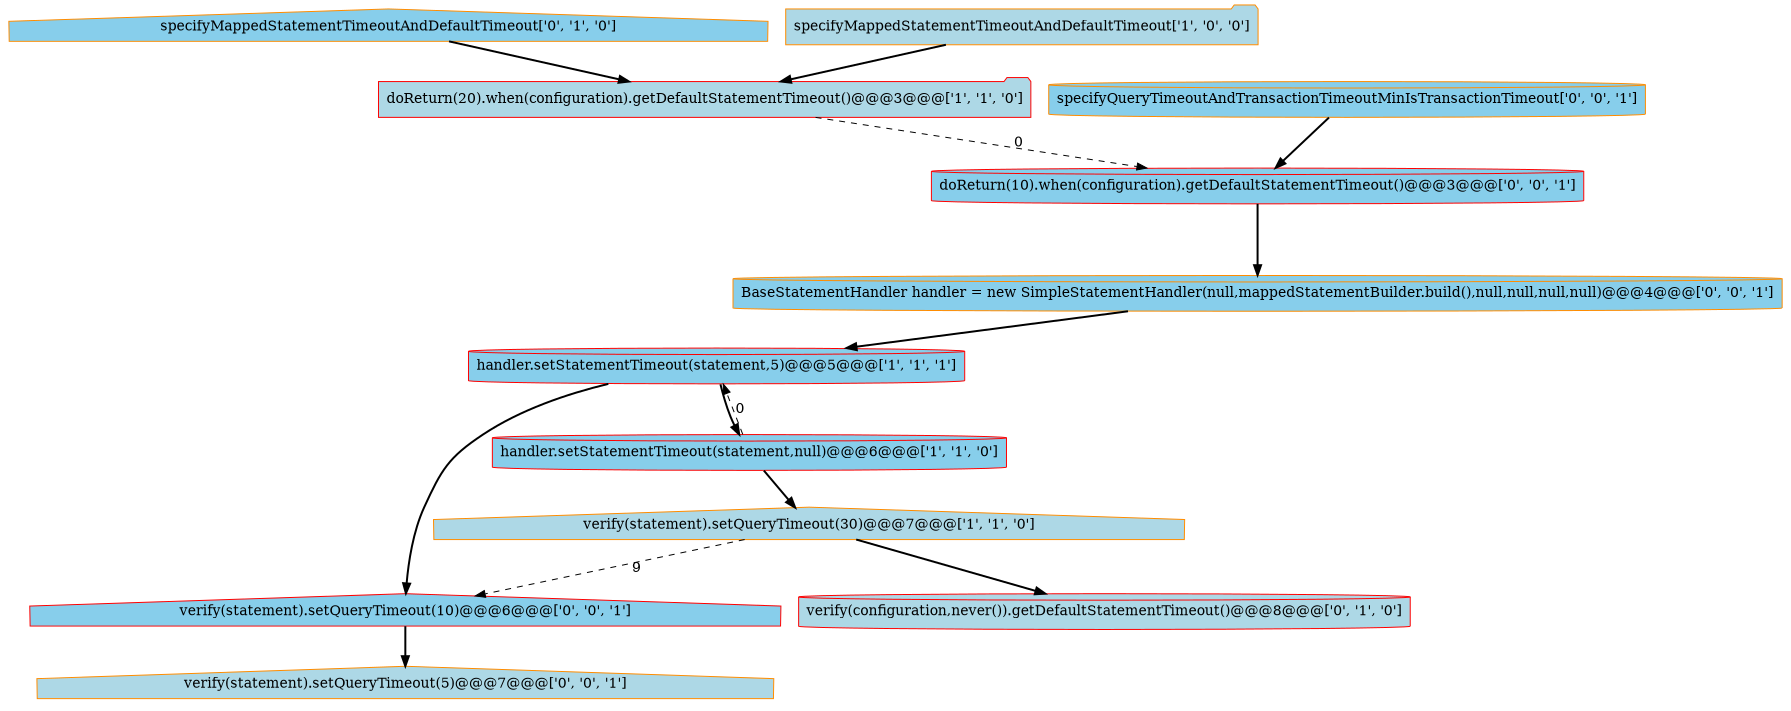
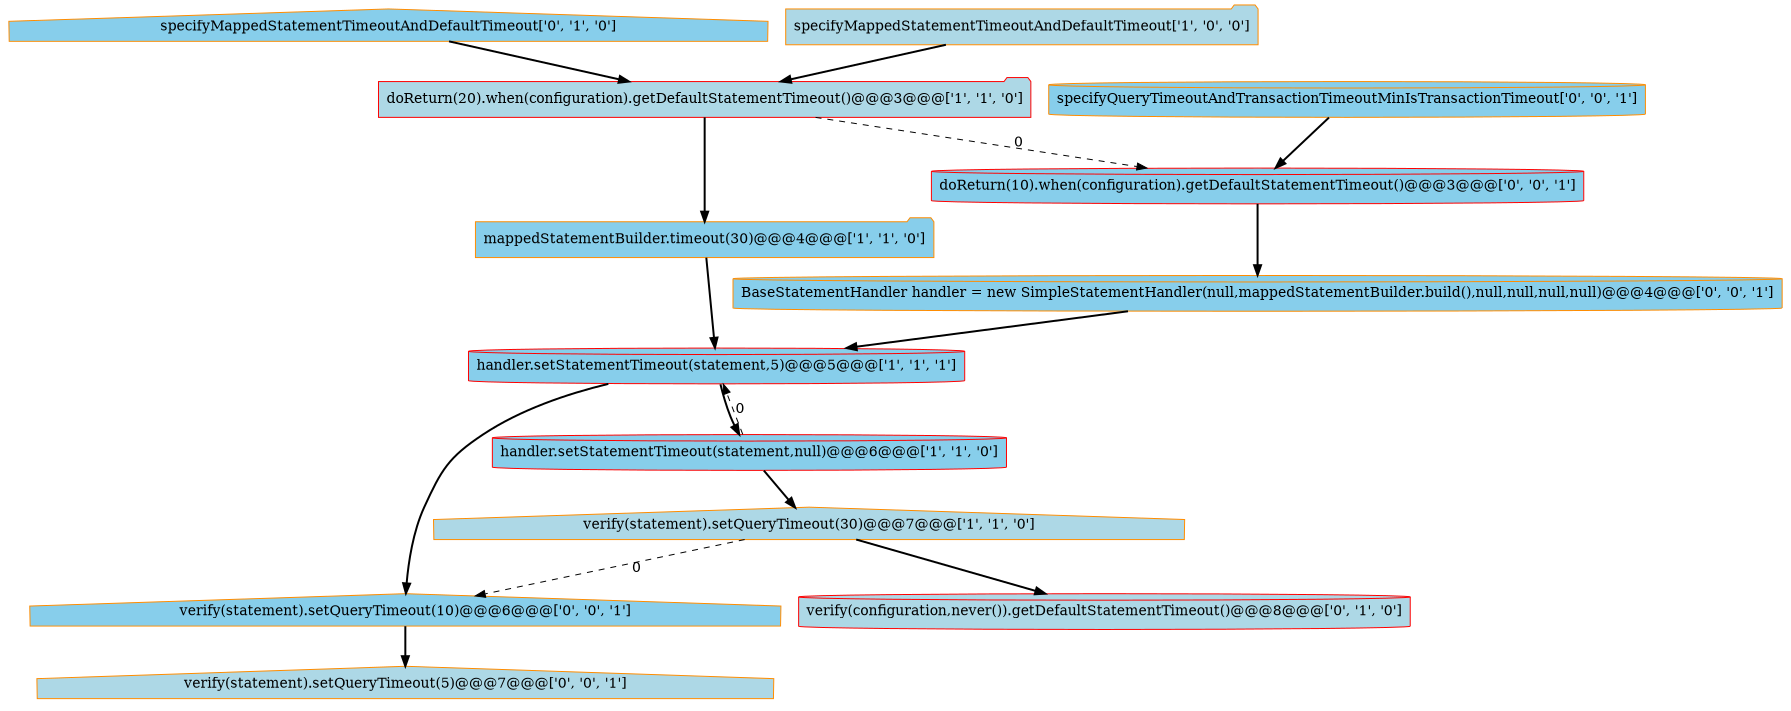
none -> (705, 240)
(637, 568) -> (637, 568)
(405, 612) -> (405, 612)
